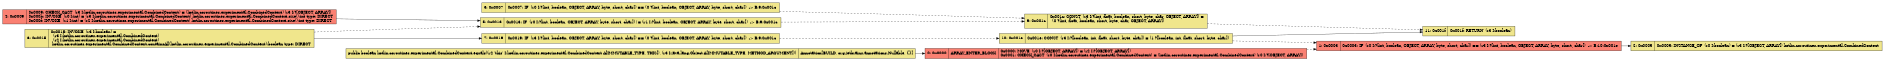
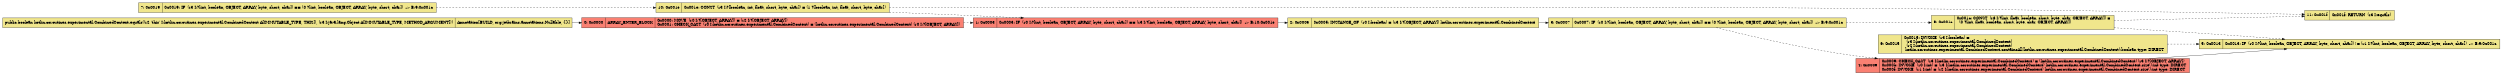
(901, 22) -> (2198, 33)
none -> (1542, 23)
(1481, 31) -> (2362, 15)
(1326, 34) -> (1596, 8)
(397, 38) -> none
none -> (1795, 46)
